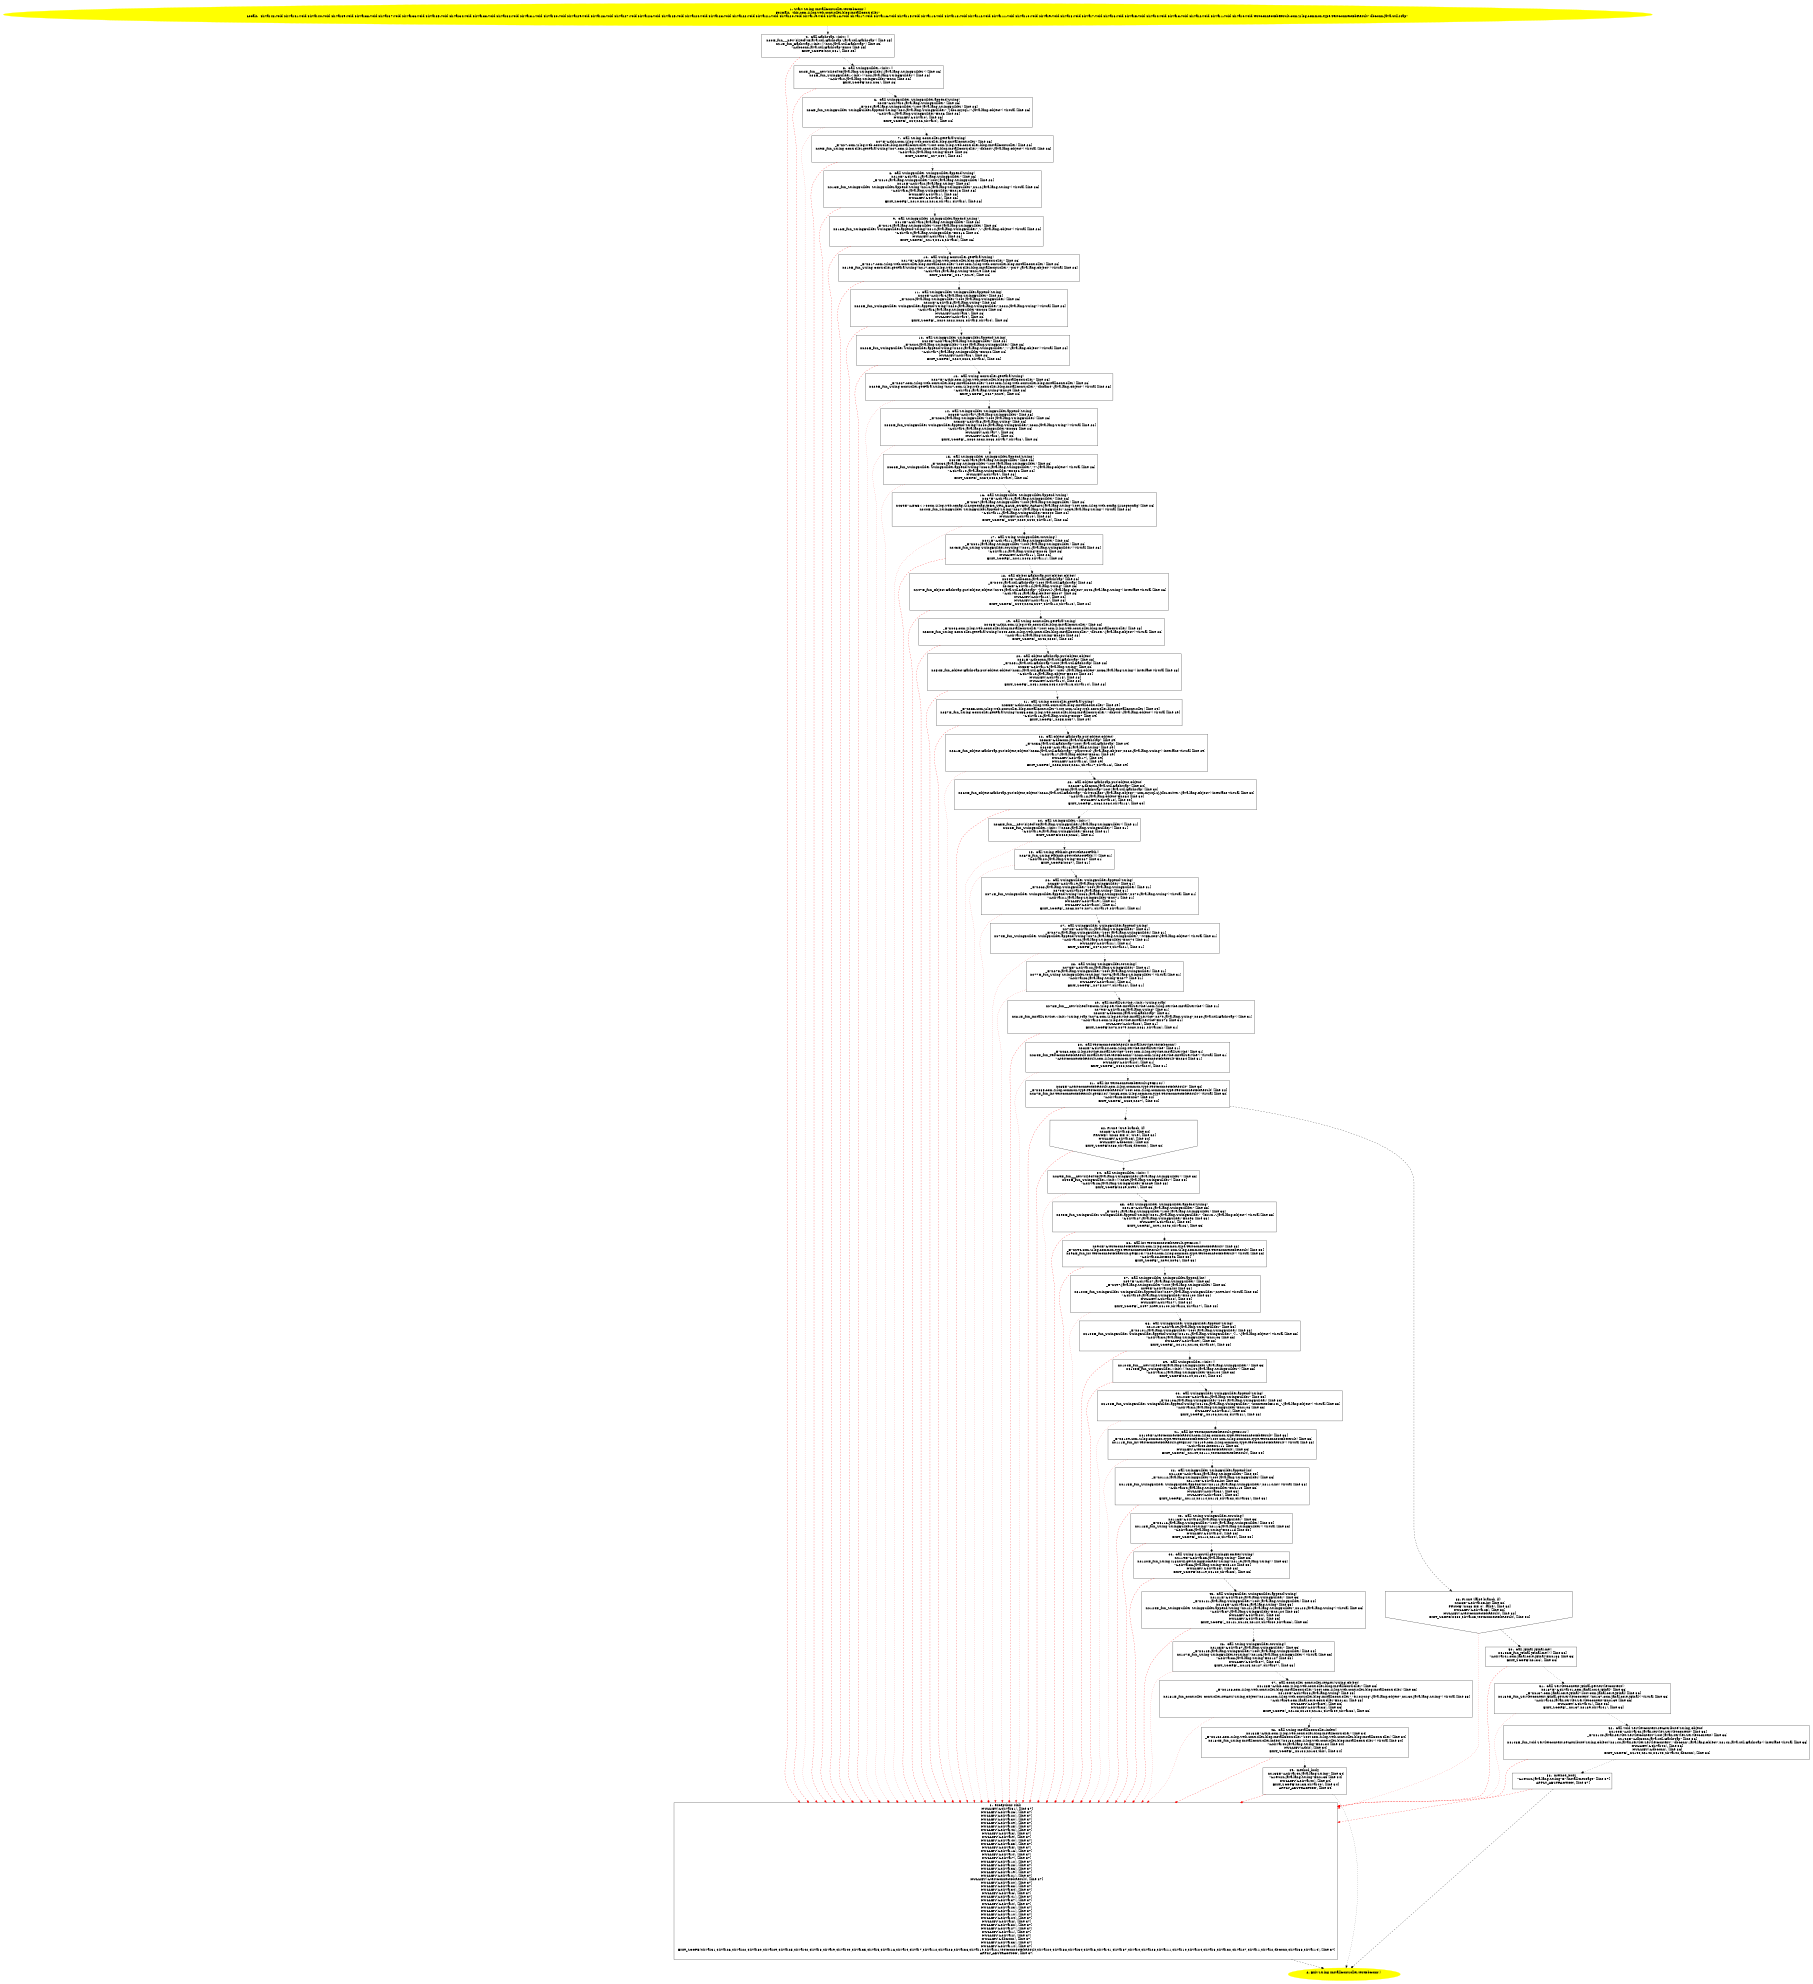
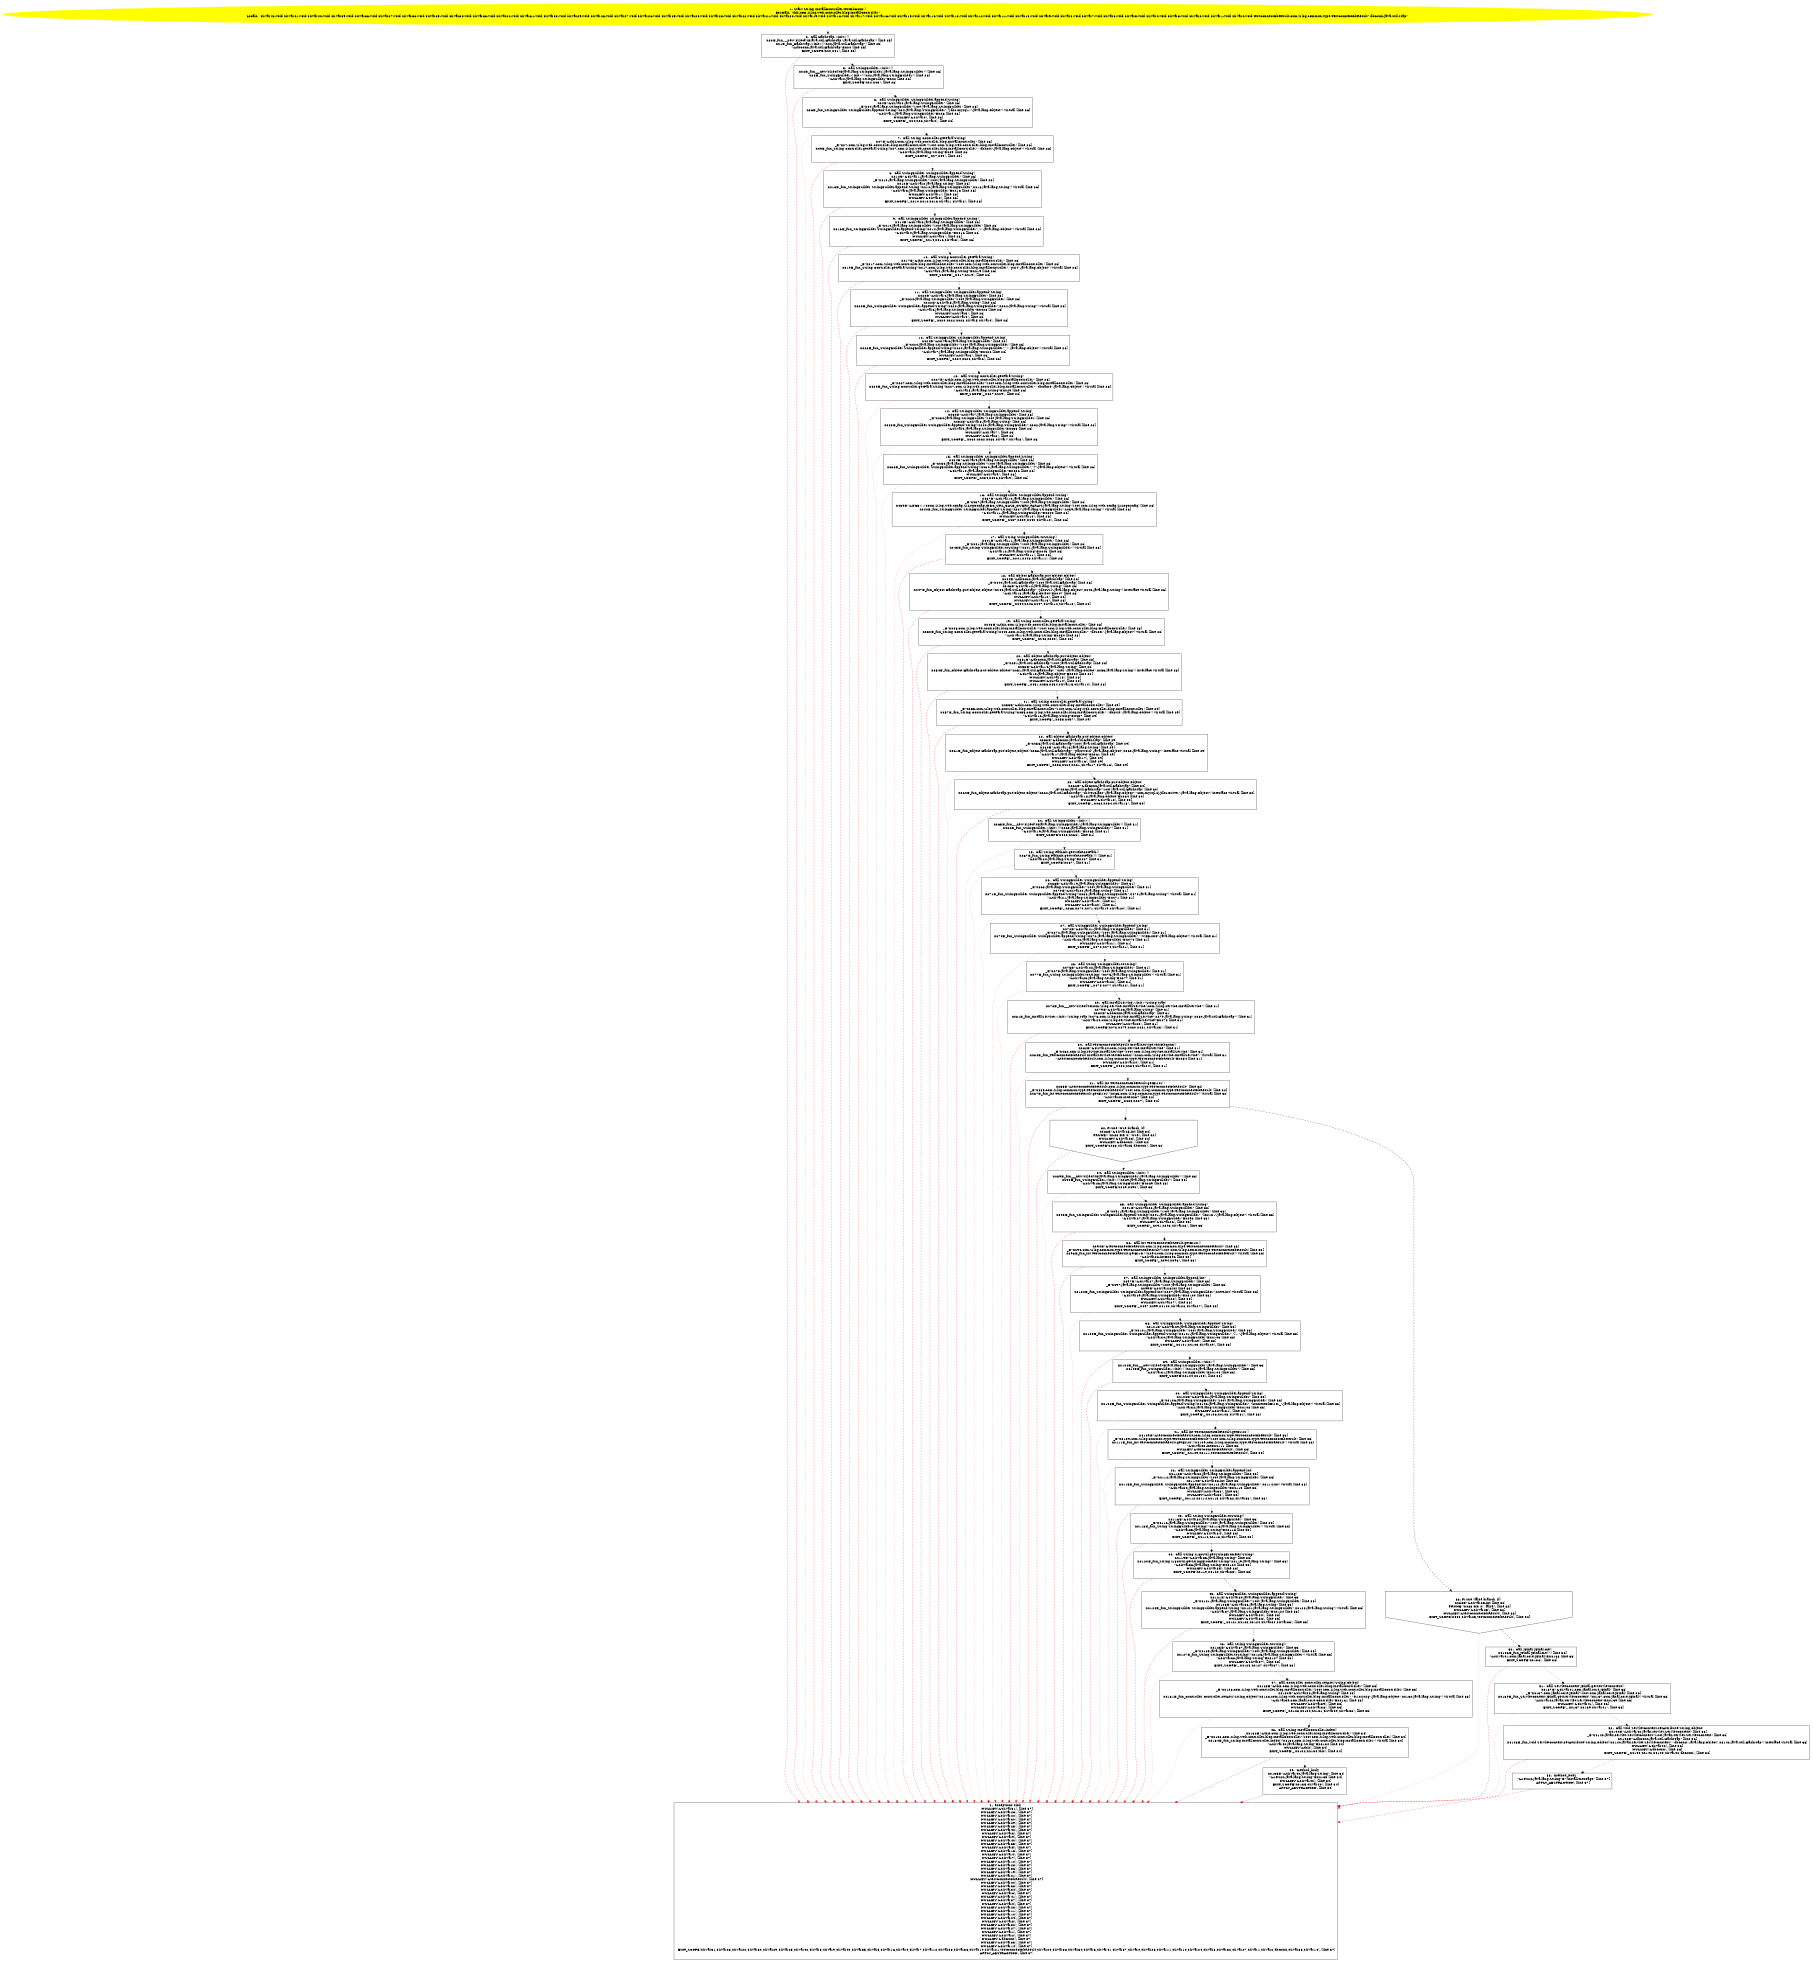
(1344, 1974) -> none
